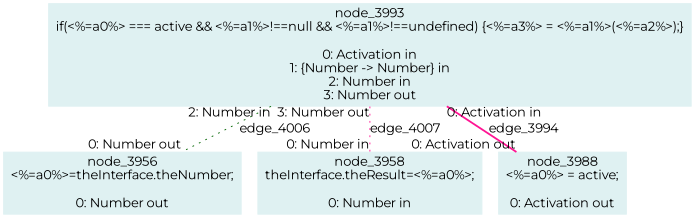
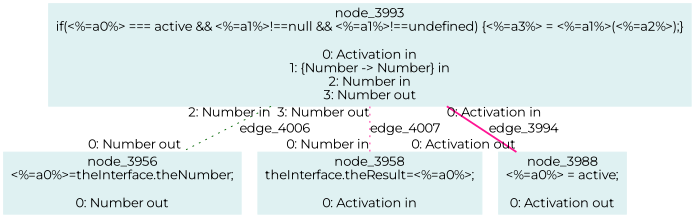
(370, 183) -> (370, 183)
